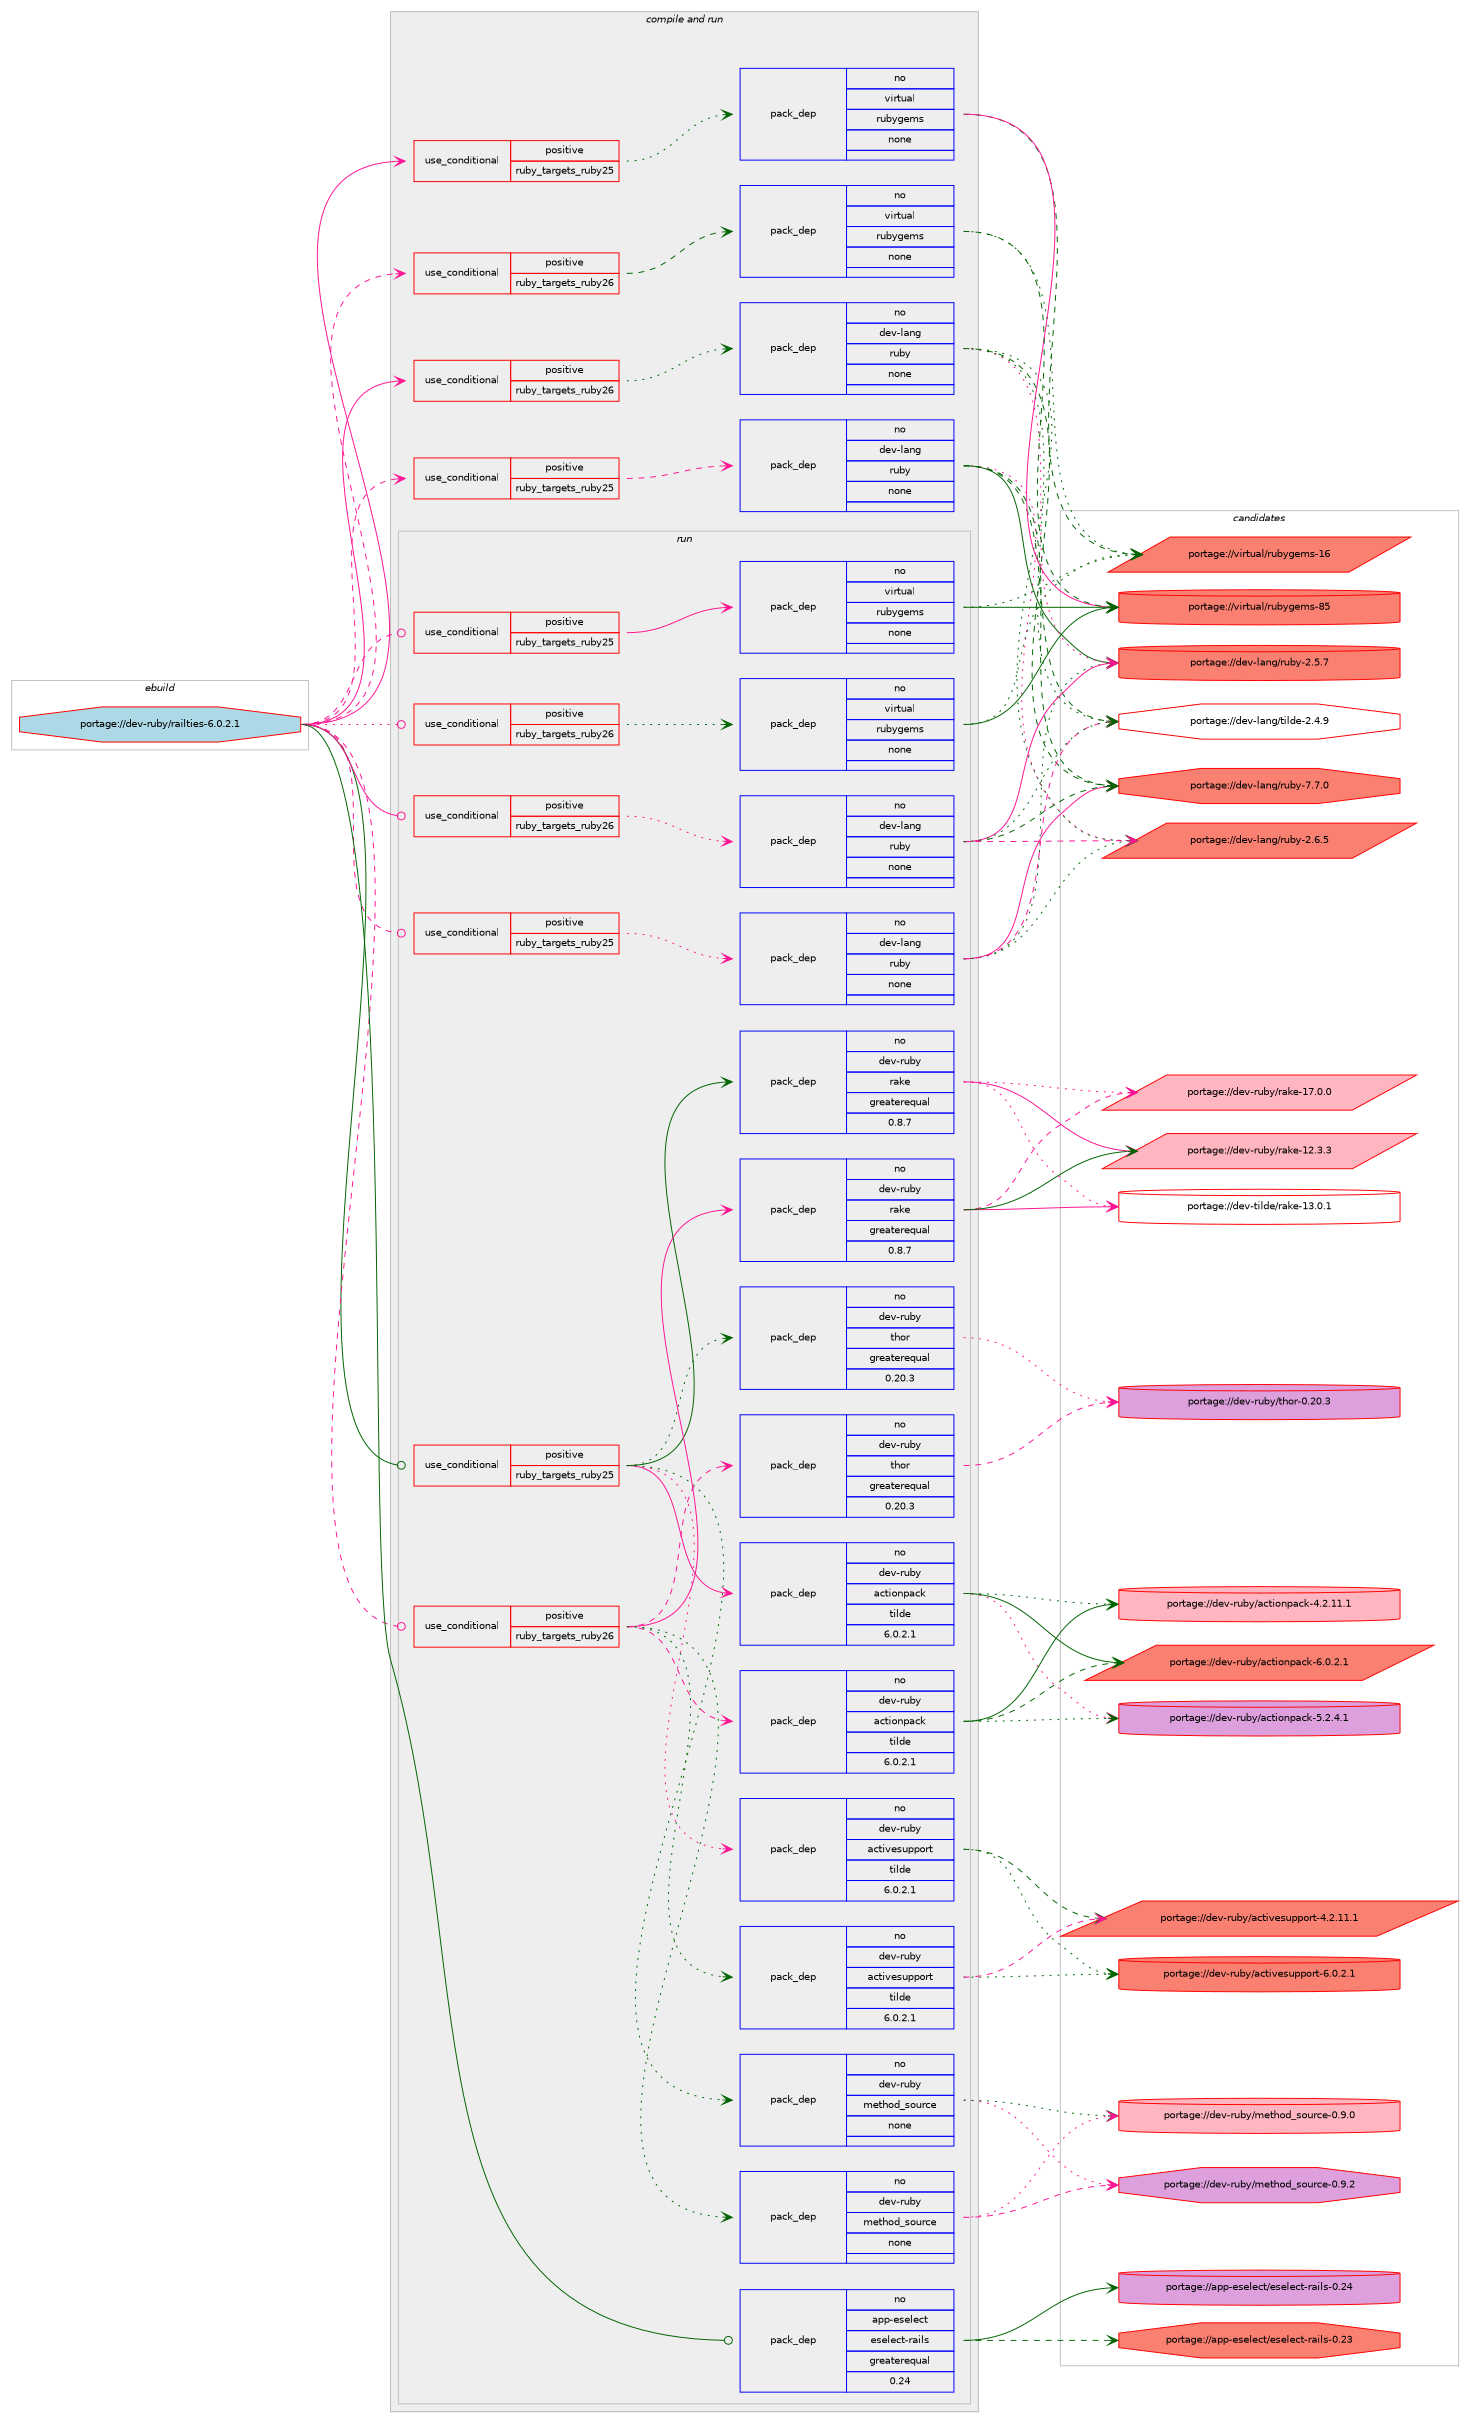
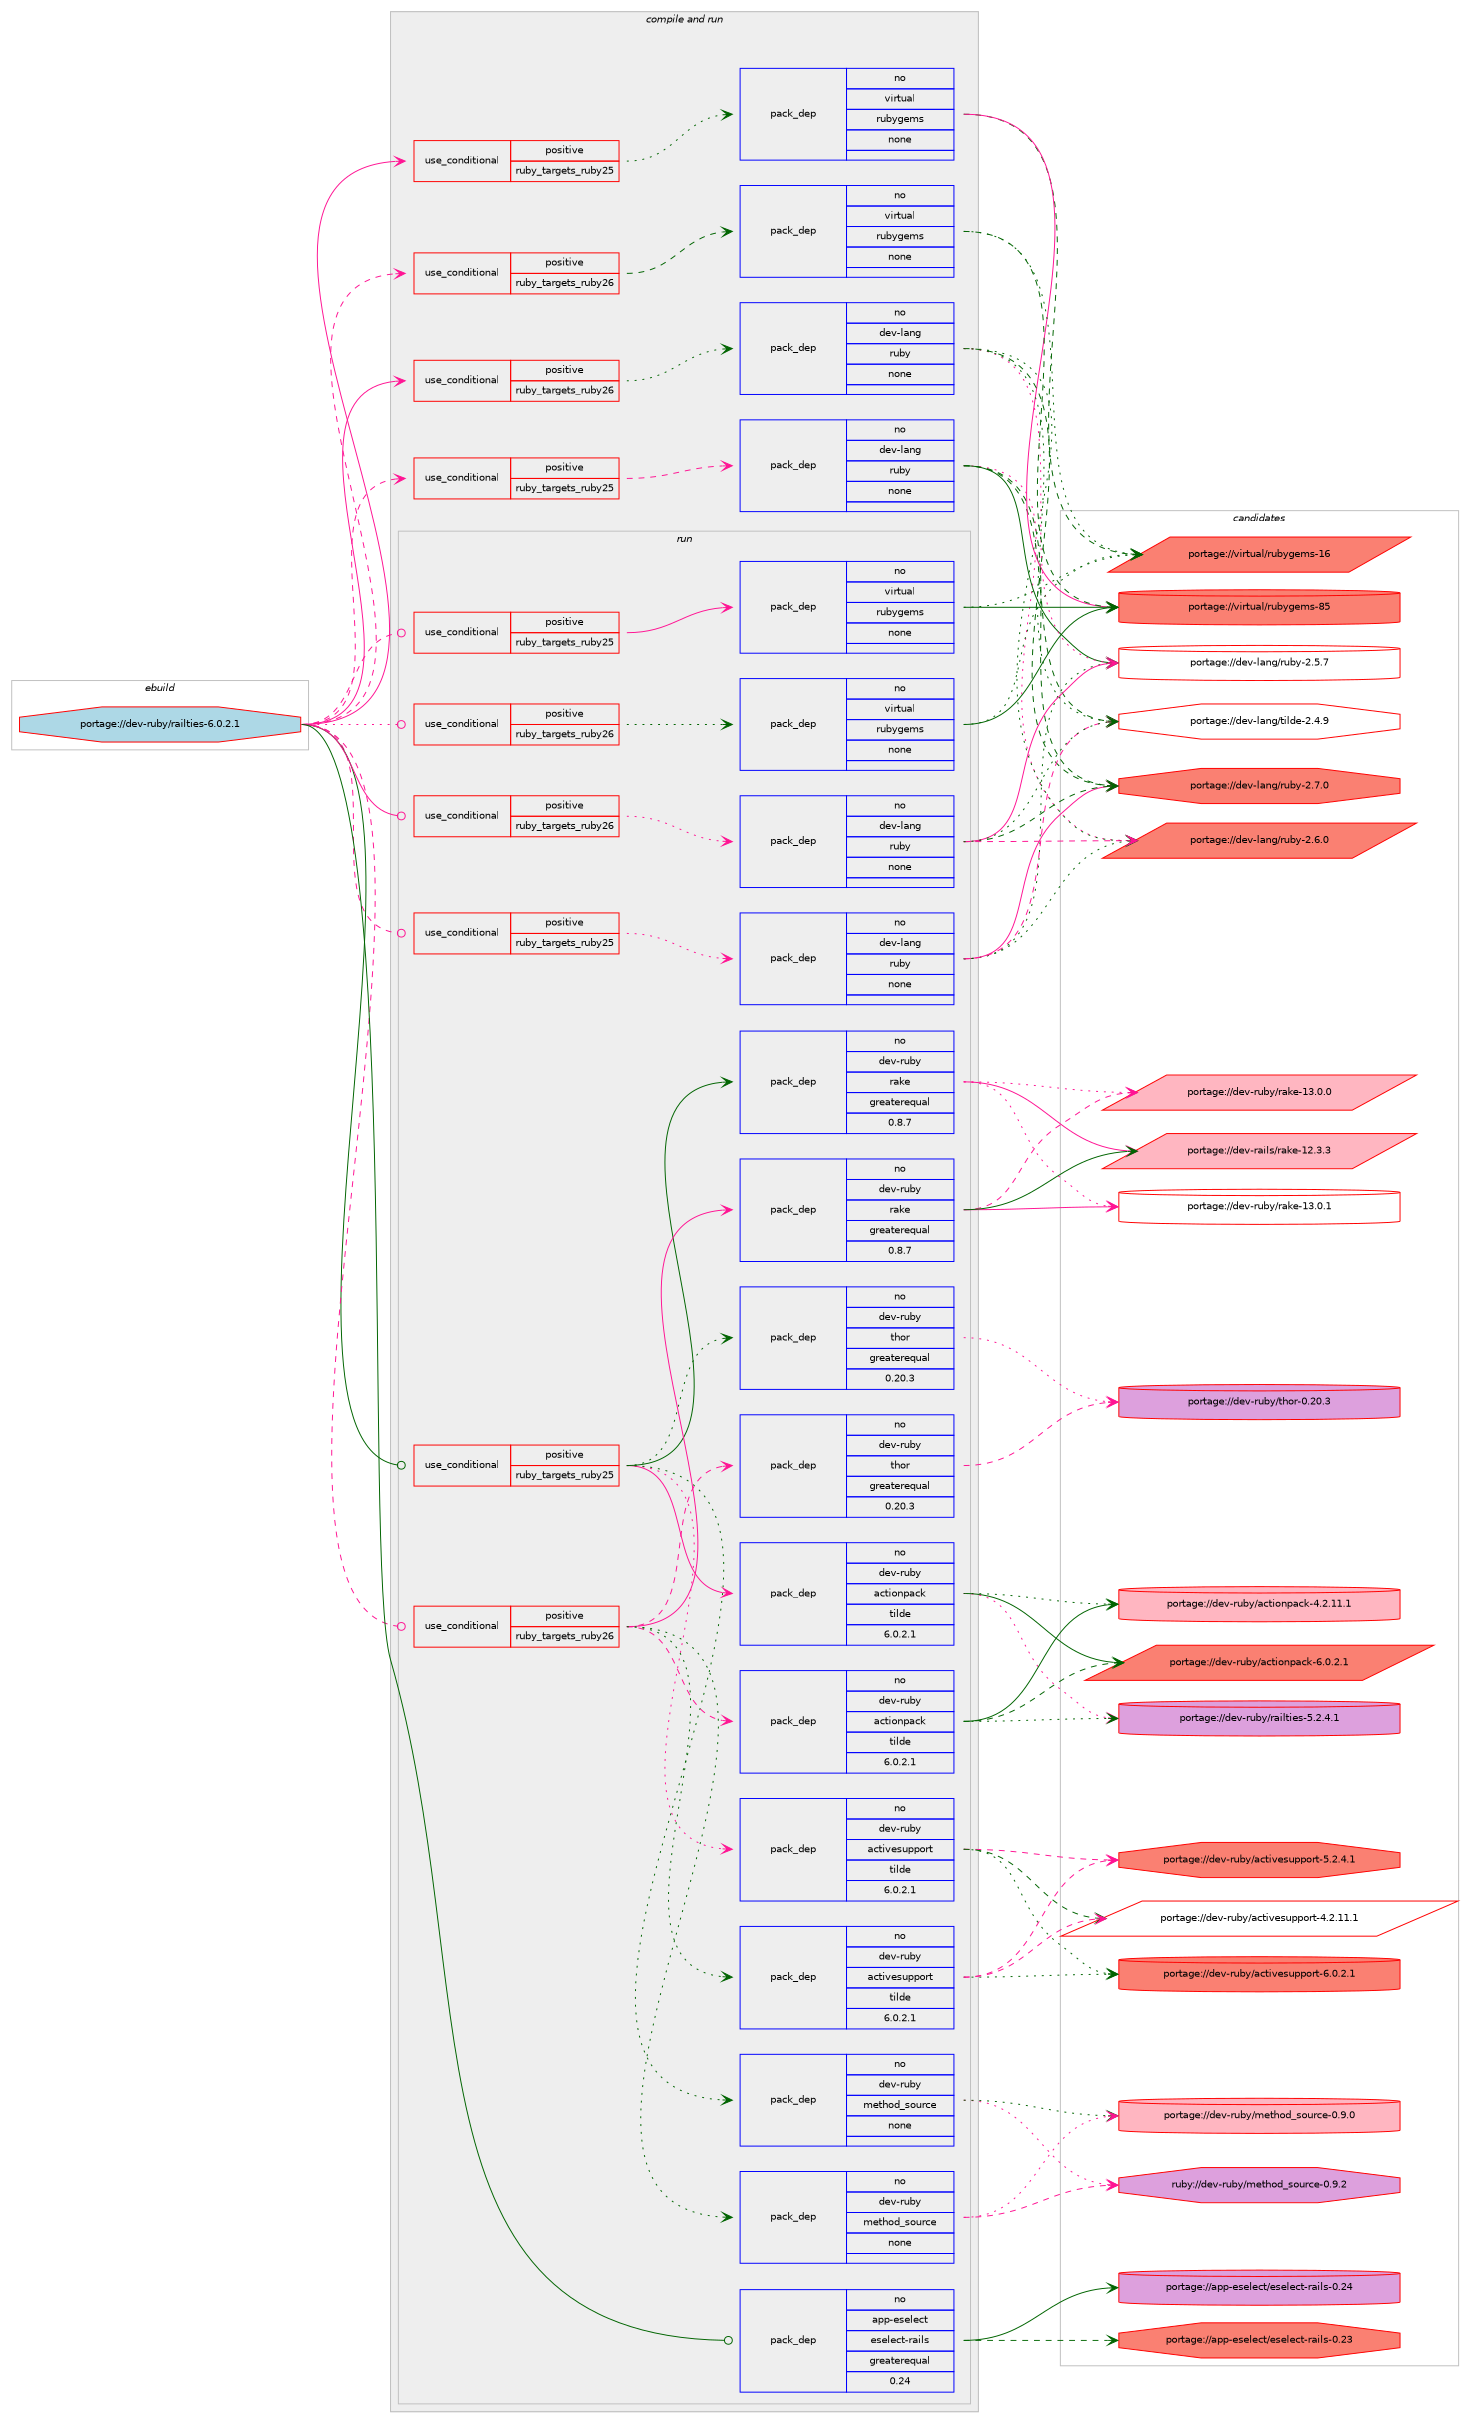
(1259, 663) -> (1259, 663)
(1259, 786) -> (1259, 786)
(1259, 841) -> (1259, 841)
(1259, 1093) -> (1259, 1093)
(1259, 1151) -> (1259, 1151)
(1259, 1207) -> (1259, 1207)
(1259, 1718) -> (1259, 1718)
none -> (1259, 1860)
(1259, 1919) -> (1259, 1919)
(1259, 2185) -> (1259, 2185)
